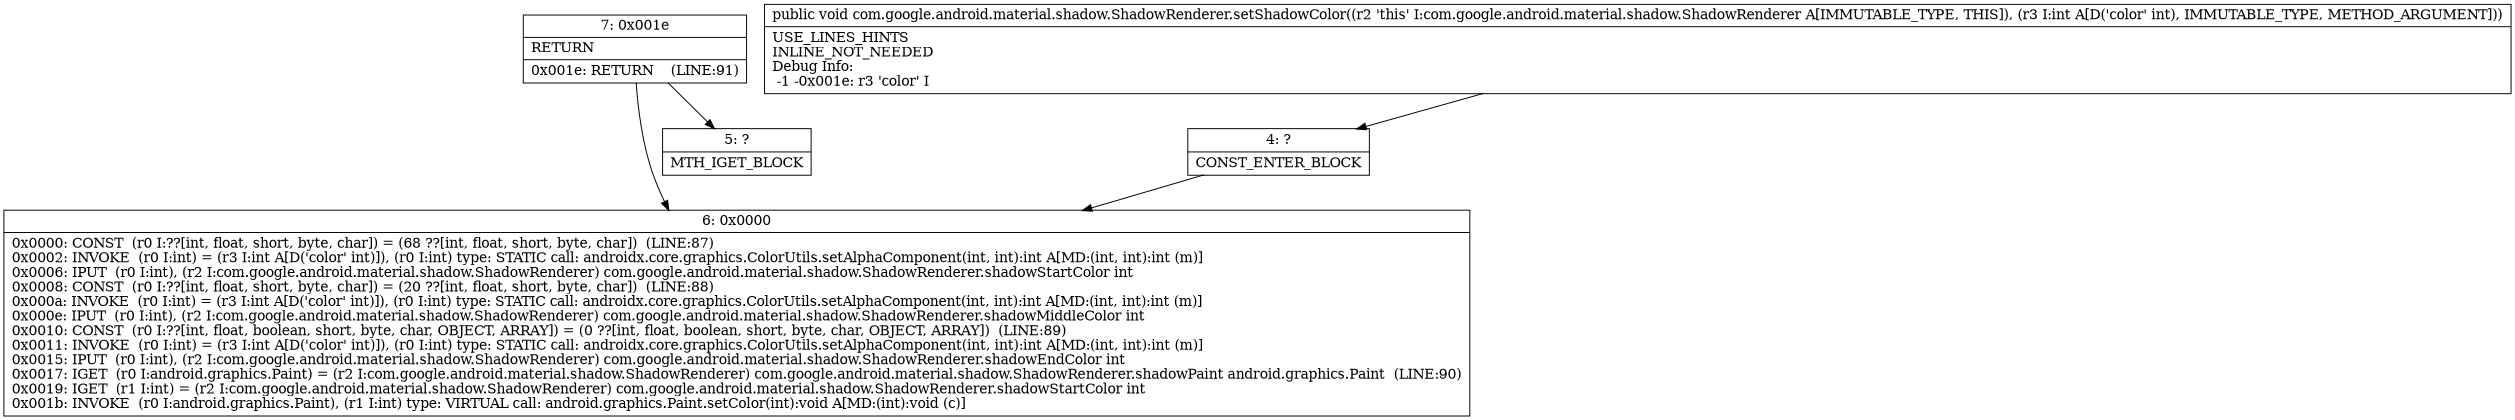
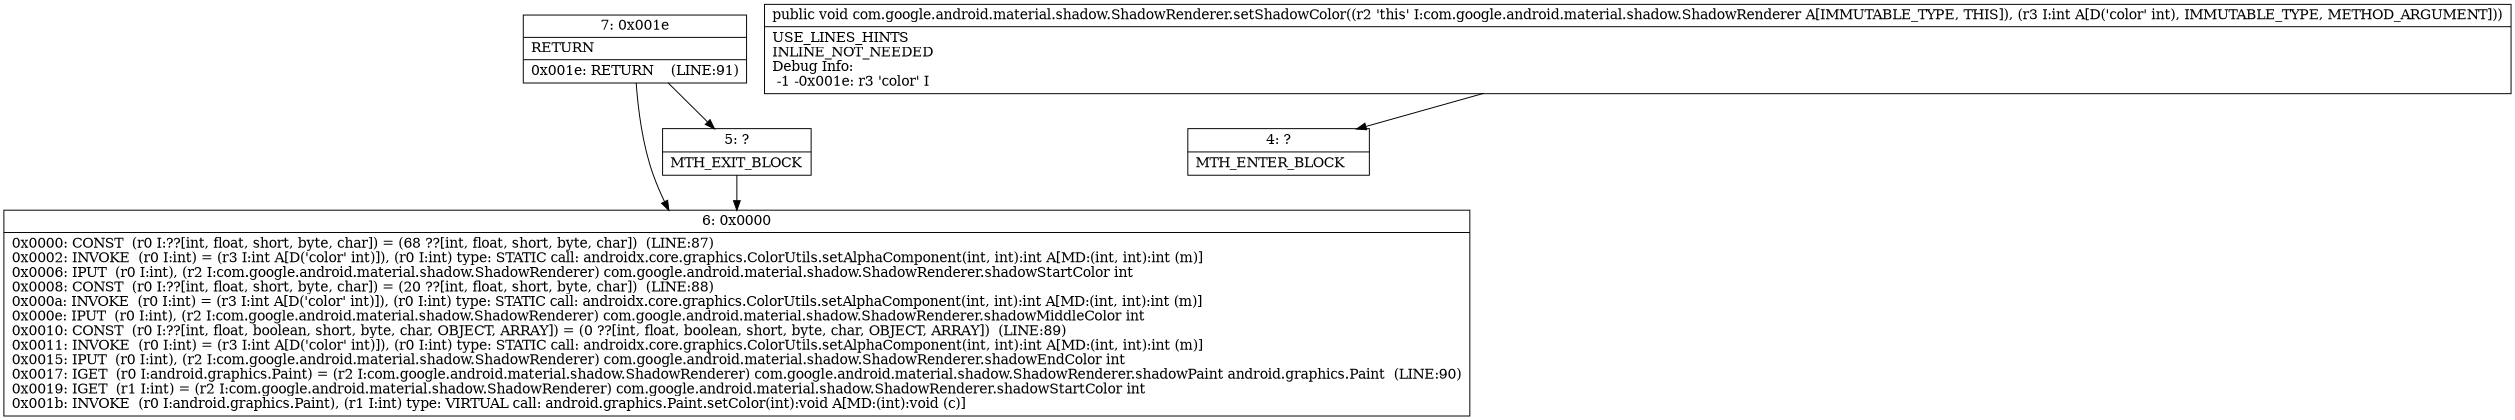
(737, 163) -> (736, 163)
(1279, 163) -> (1270, 163)
(1148, 191) -> (737, 188)
